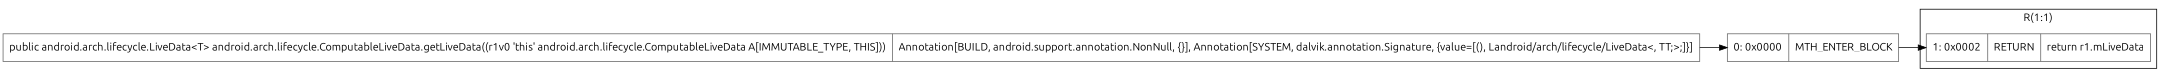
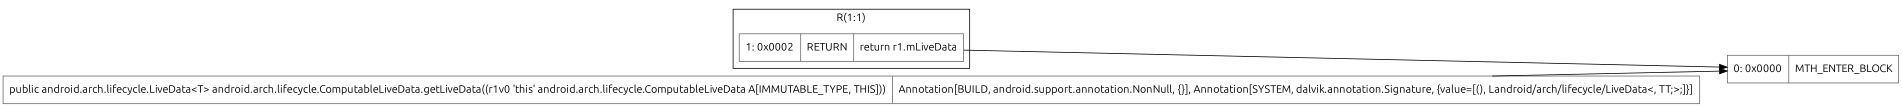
(1908, 48) -> (1342, 59)
